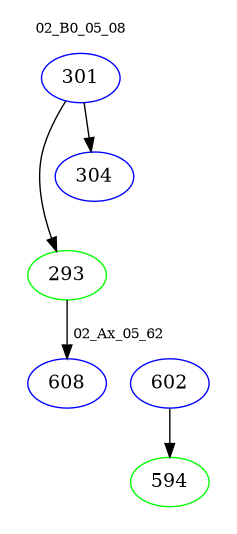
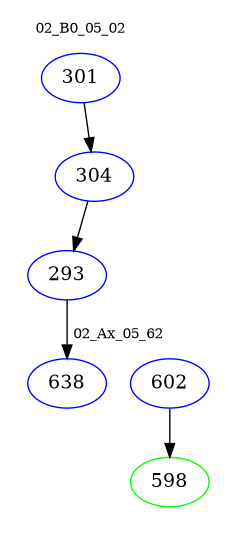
(81, 29) -> (81, 29)
(40, 168) -> (83, 219)
(67, 275) -> (67, 275)
(67, 383) -> (67, 383)
(170, 482) -> (170, 482)
